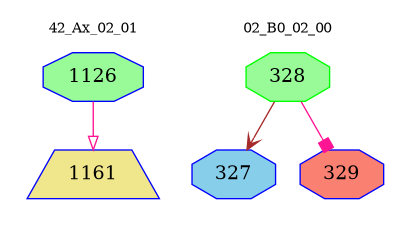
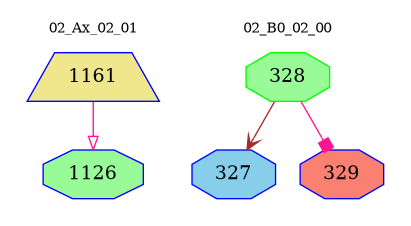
(93, 29) -> (93, 29)
(93, 119) -> (93, 119)
